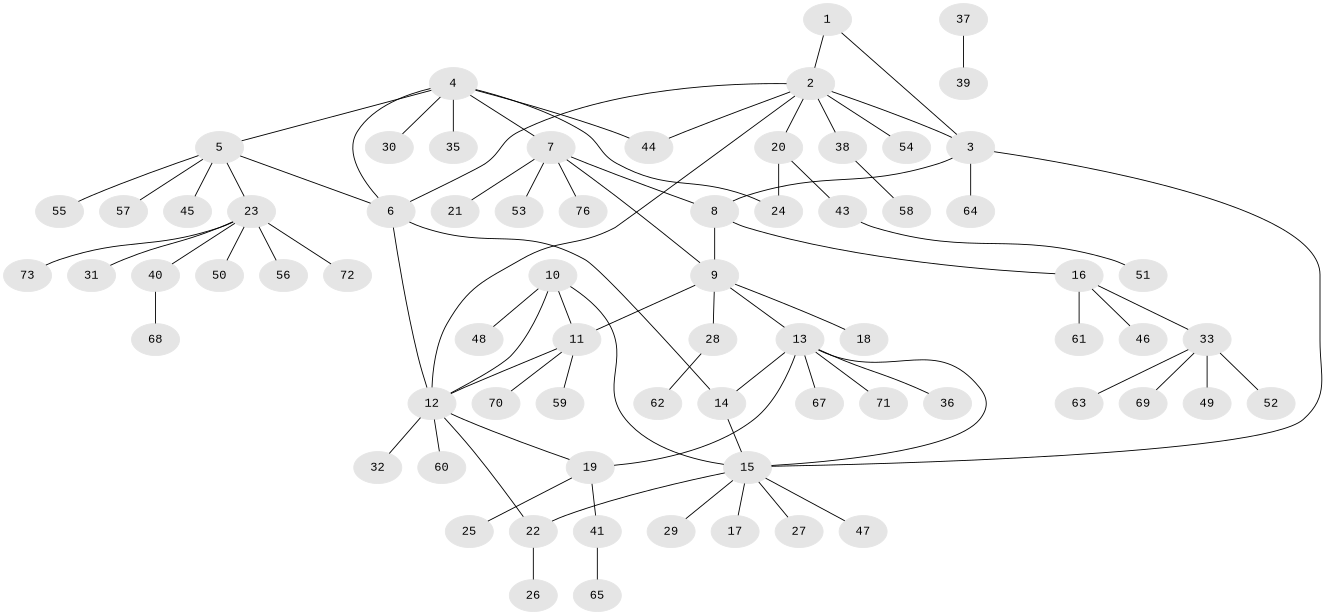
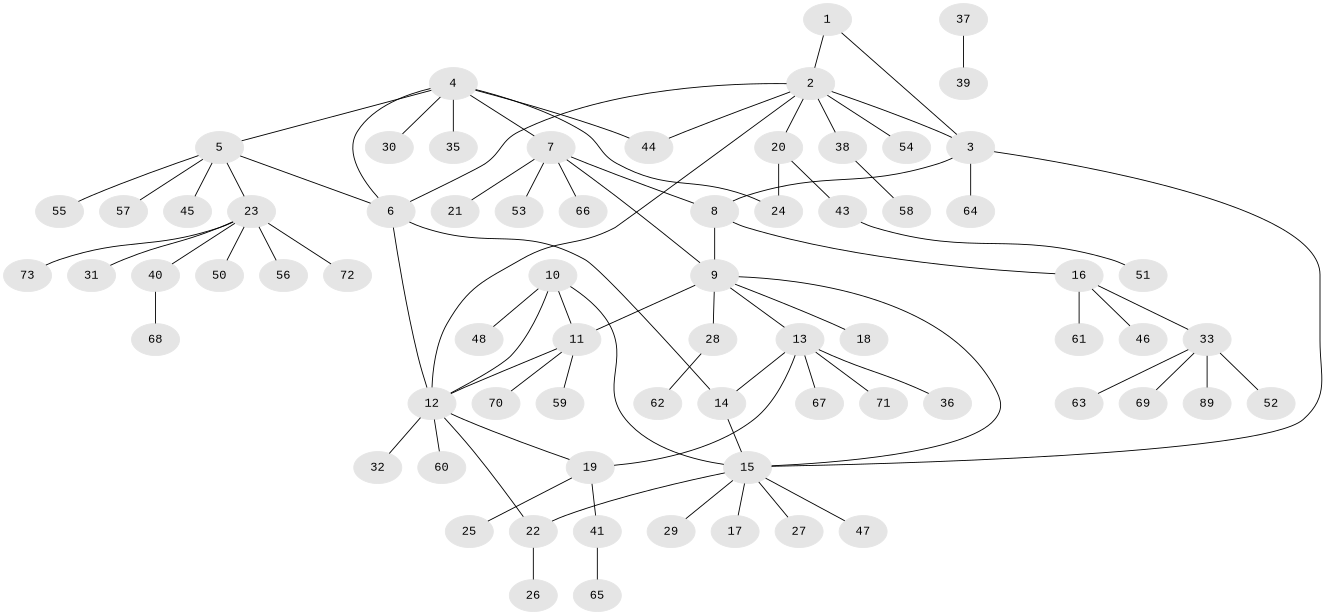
(583, 212) -> (583, 212)
(1207, 404) -> (1207, 404)
(976, 422) -> (987, 378)
